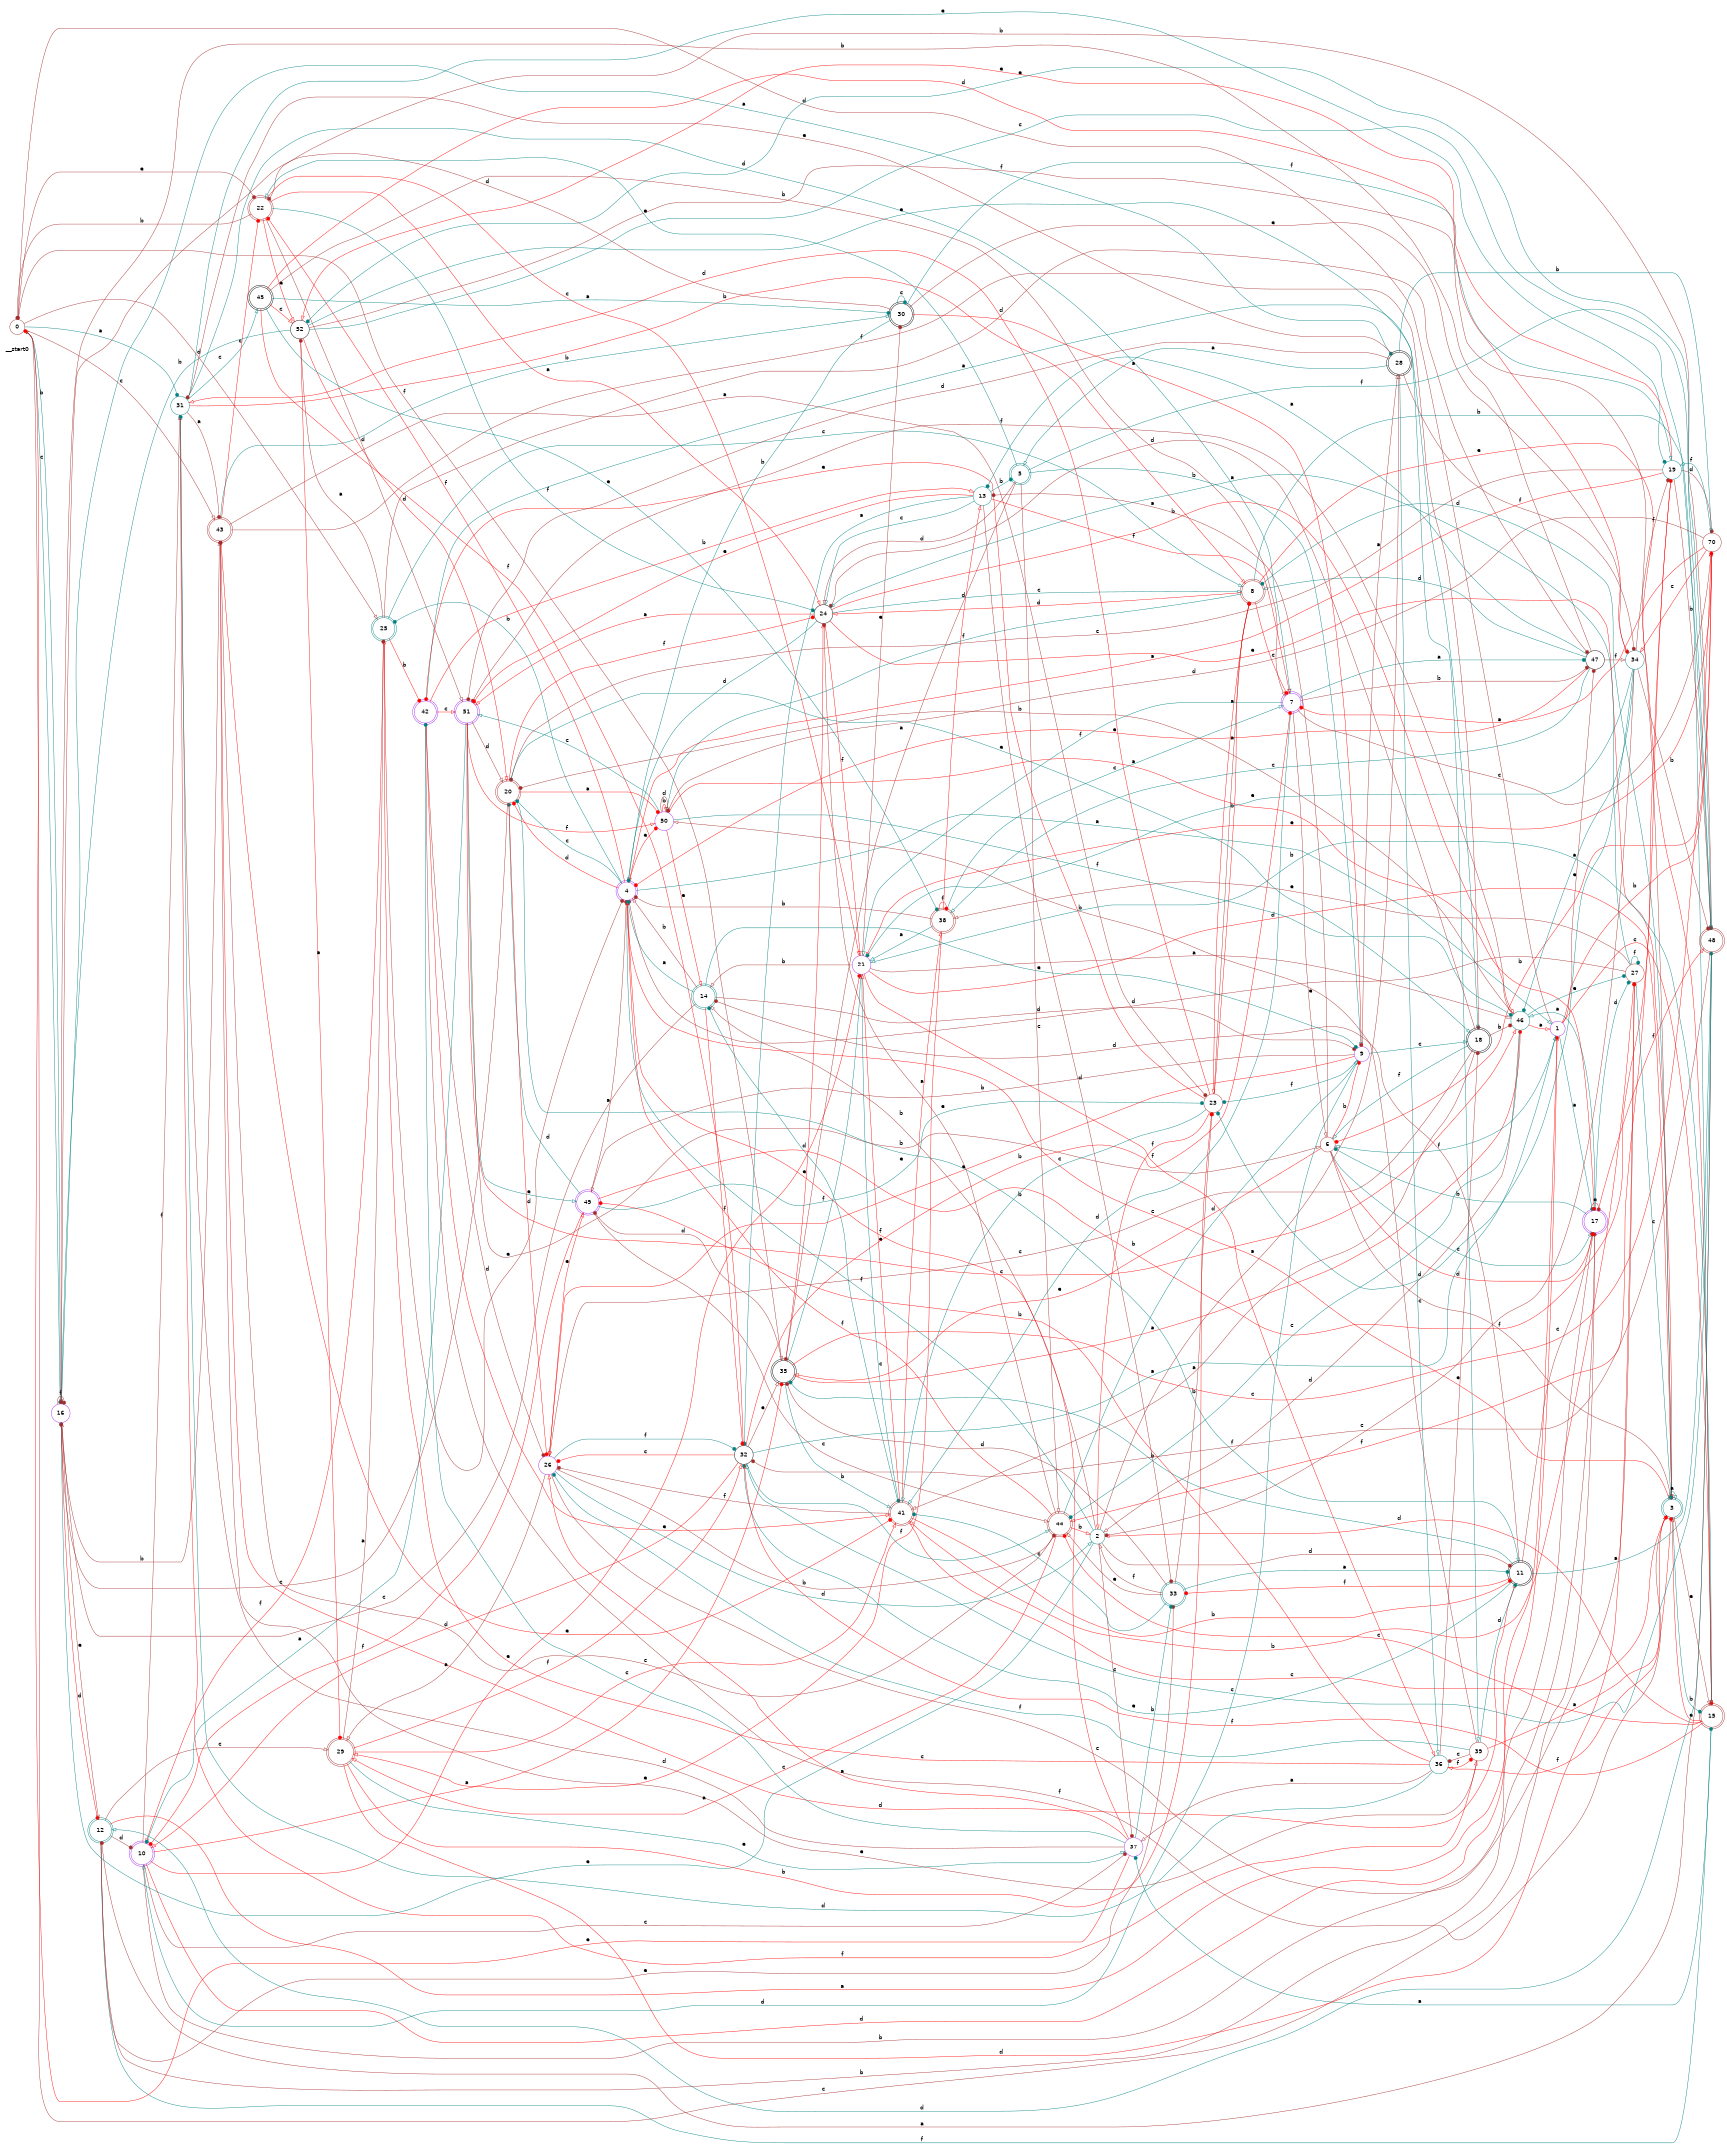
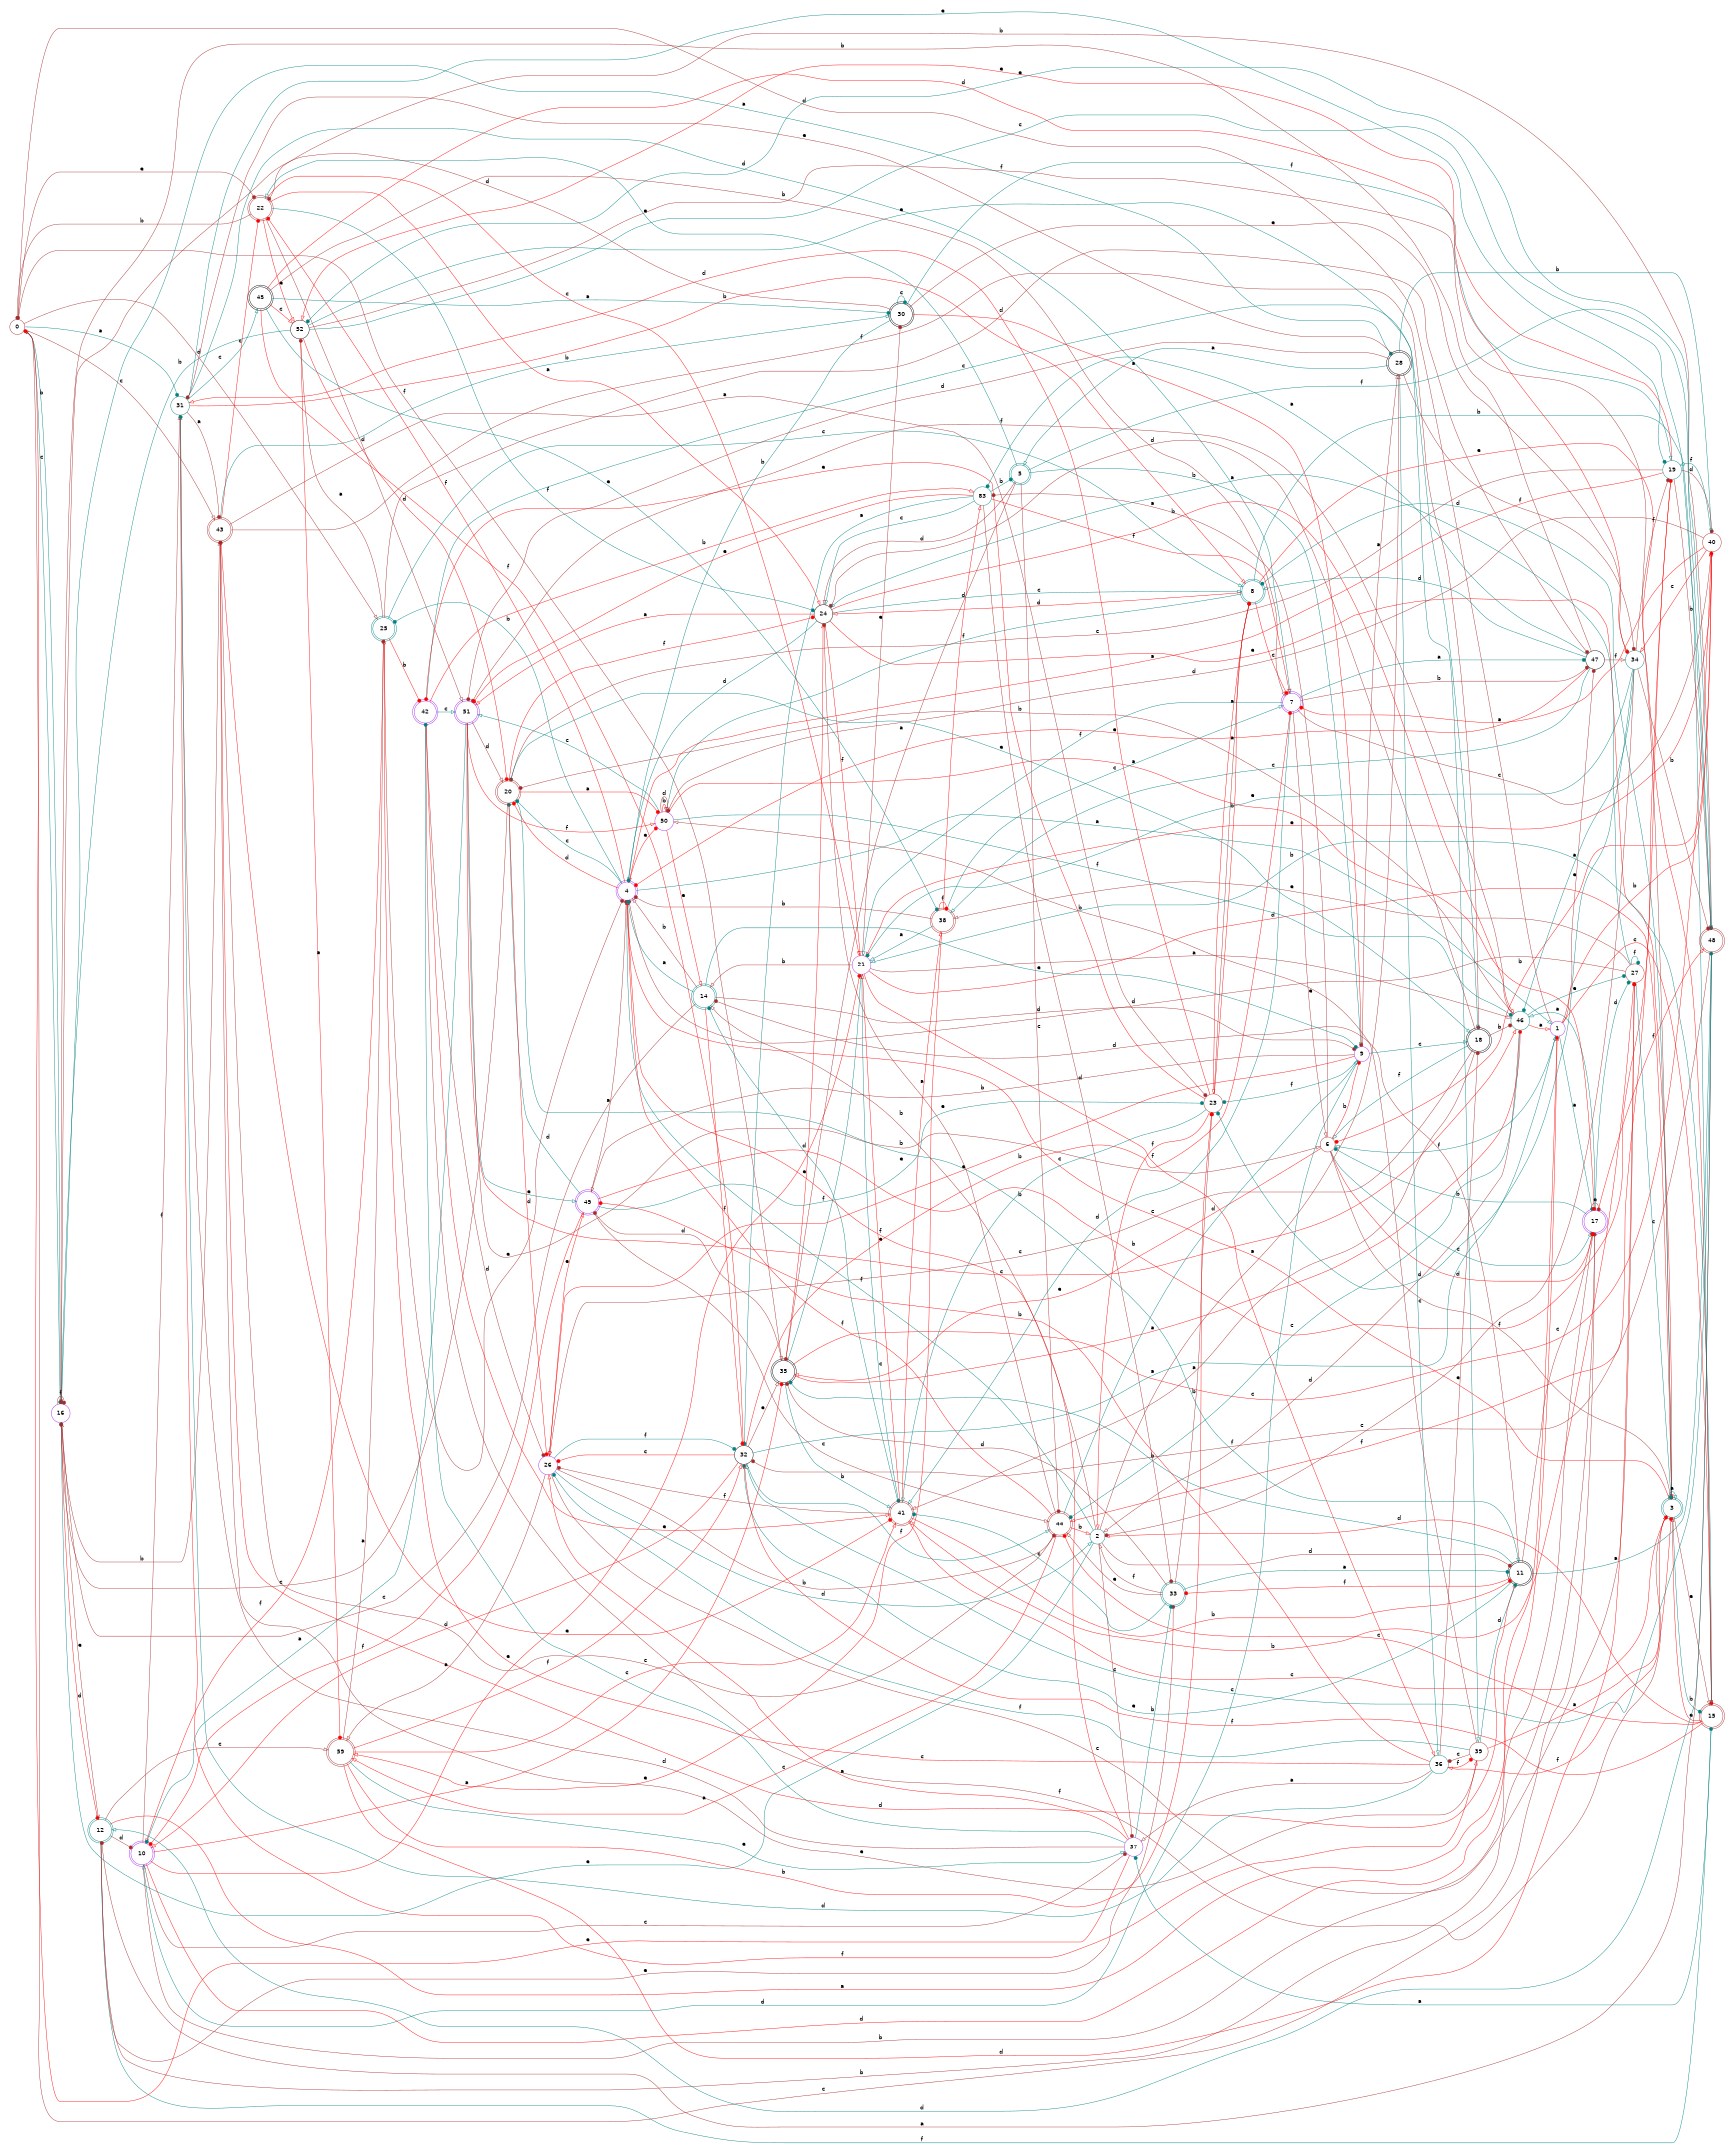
(17, 350) -> none
(964, 366) -> (964, 366)
(982, 496) -> (982, 496)
(440, 542) -> (440, 542)
(1712, 542) -> (1712, 542)
(1253, 592) -> (1253, 592)
(444, 712) -> (444, 712)
(1036, 996) -> (1036, 996)
(341, 1752) -> (341, 1752)
